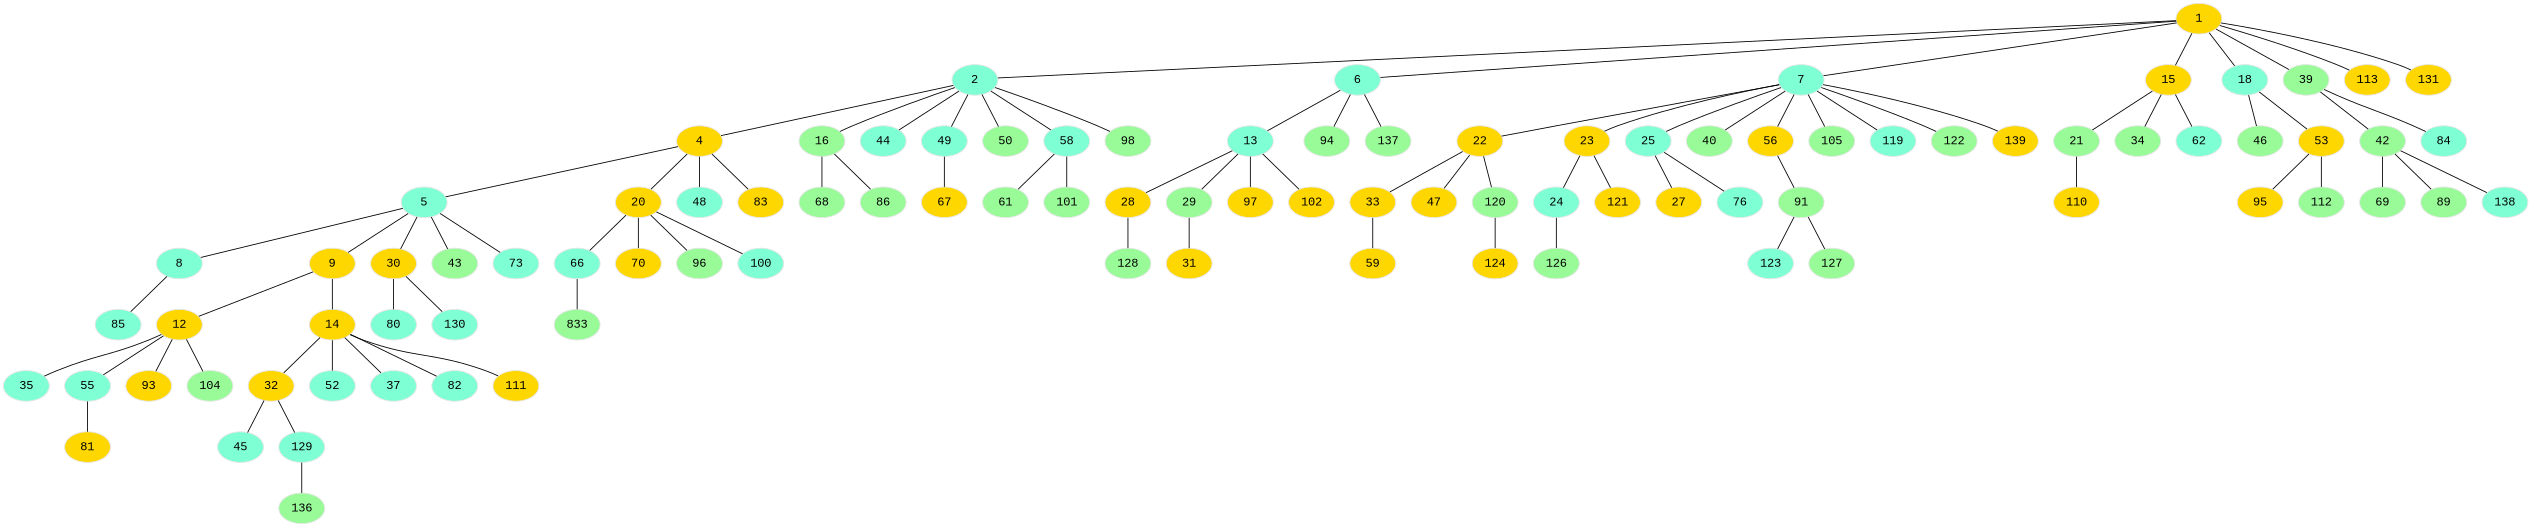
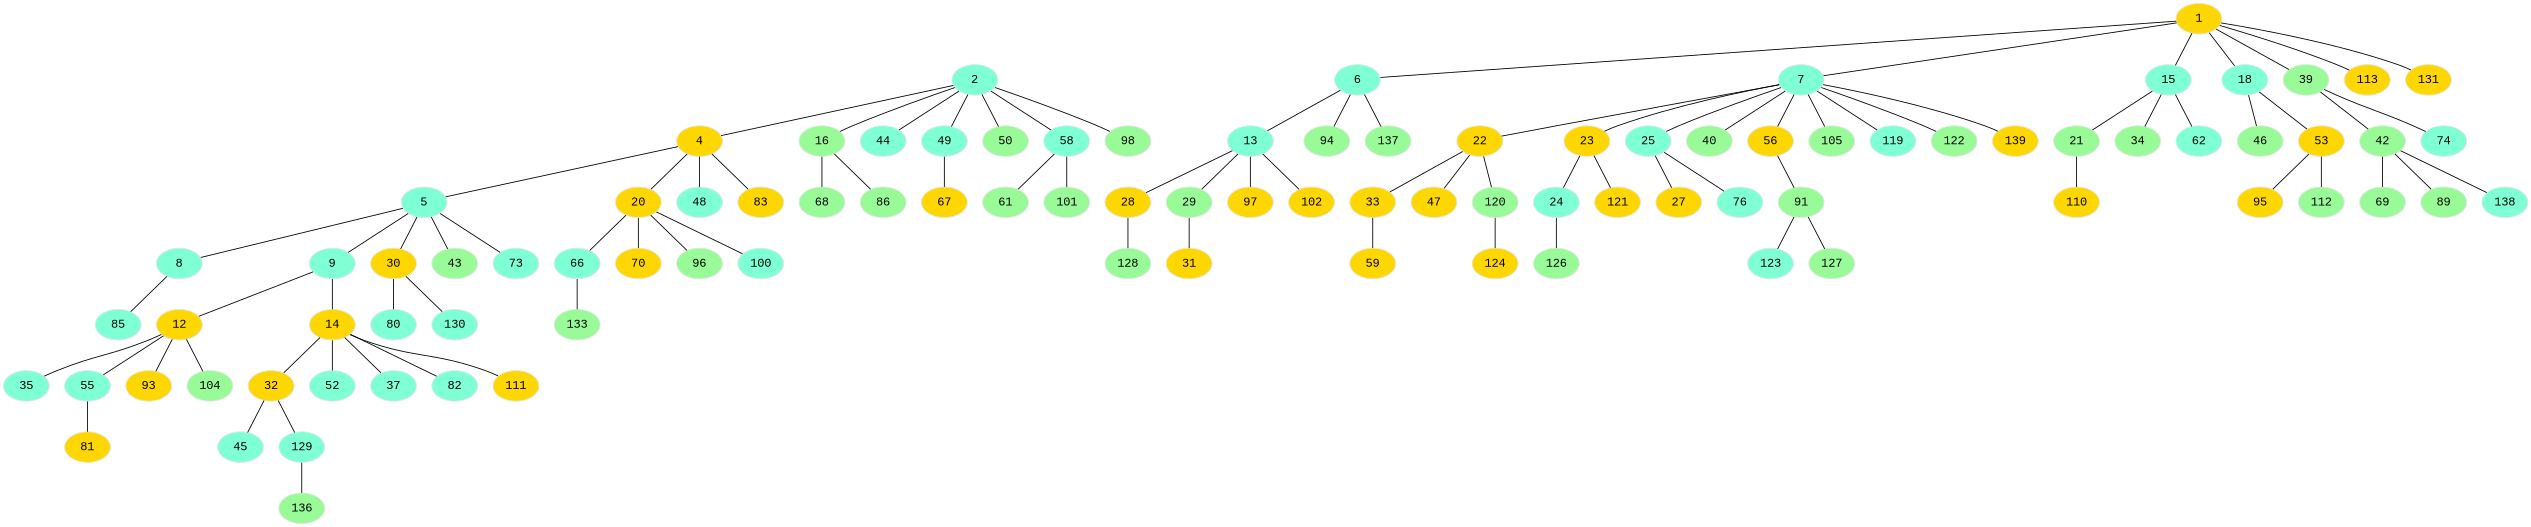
(1587, 49) -> none
(2168, 80) -> (2168, 80)
(2444, 141) -> (2444, 141)
(332, 264) -> (332, 264)
(577, 325) -> (577, 325)
